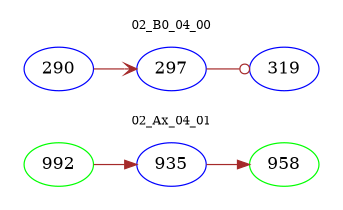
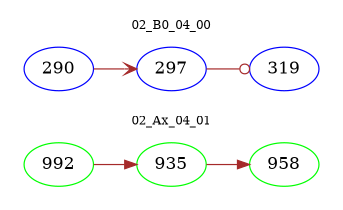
(172, 165) -> (172, 165)
